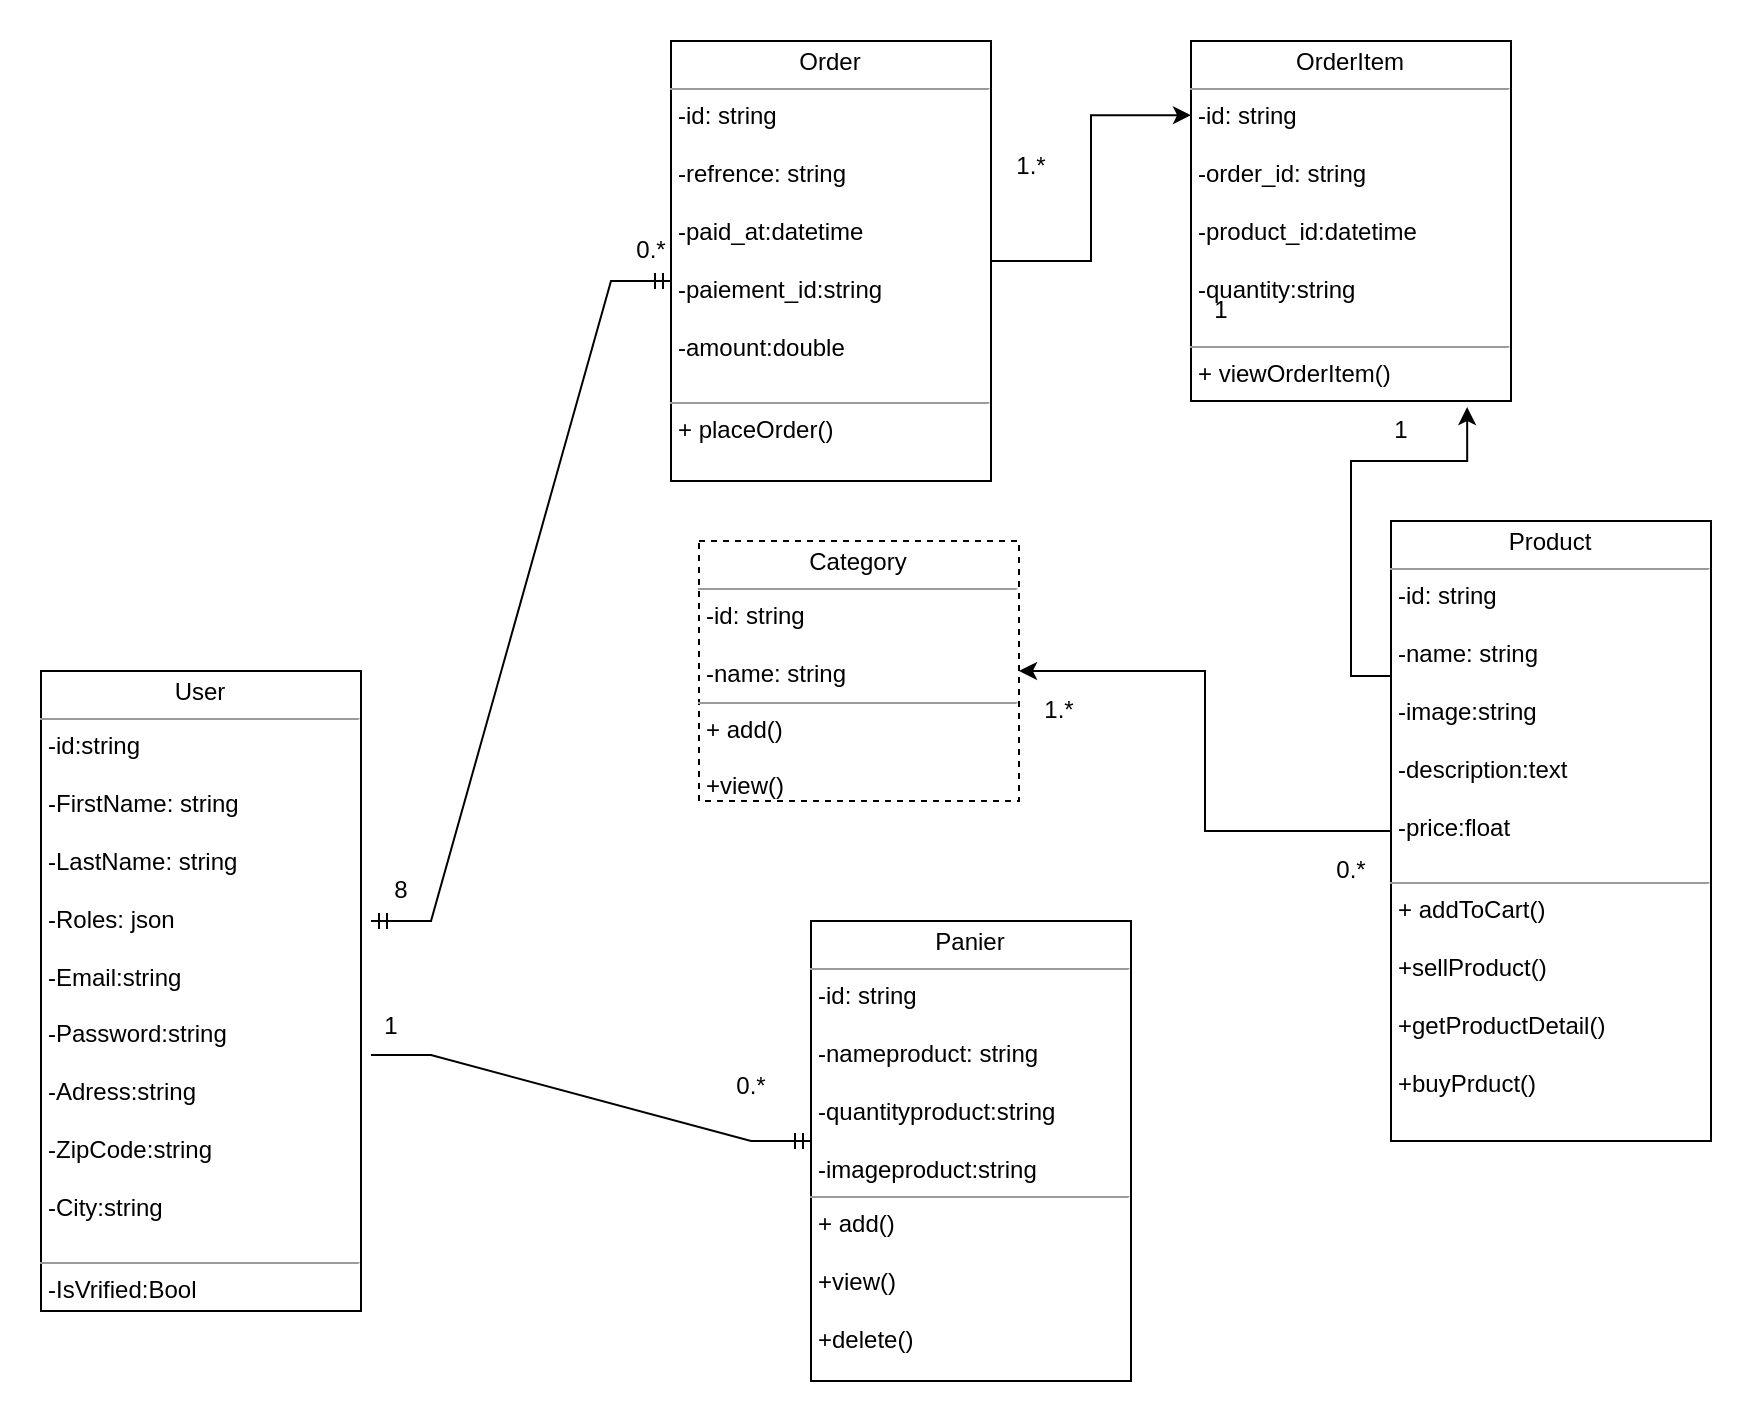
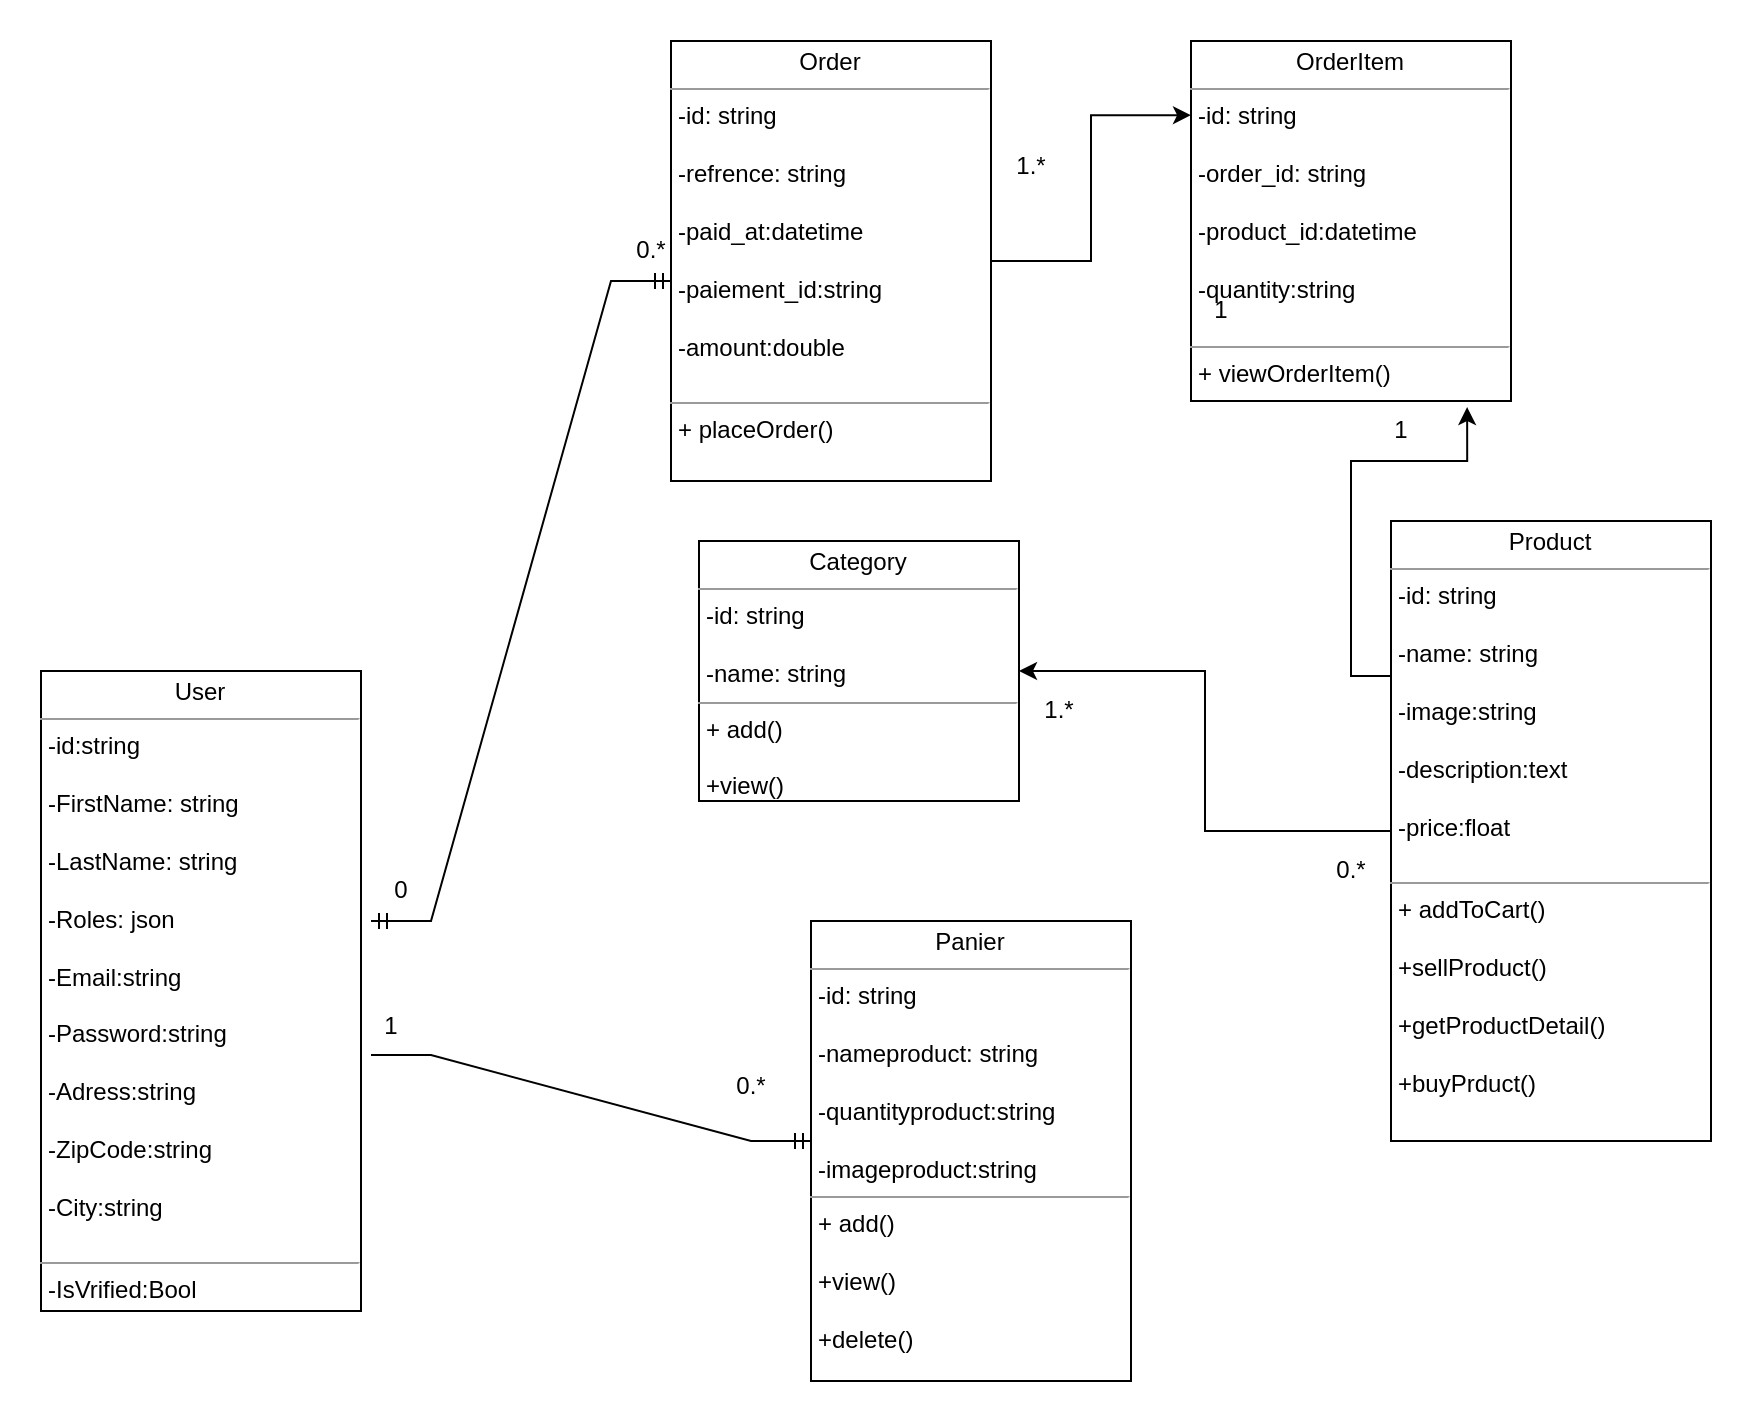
(859, 671) -> (859, 671)
(402, 891) -> (402, 891)
